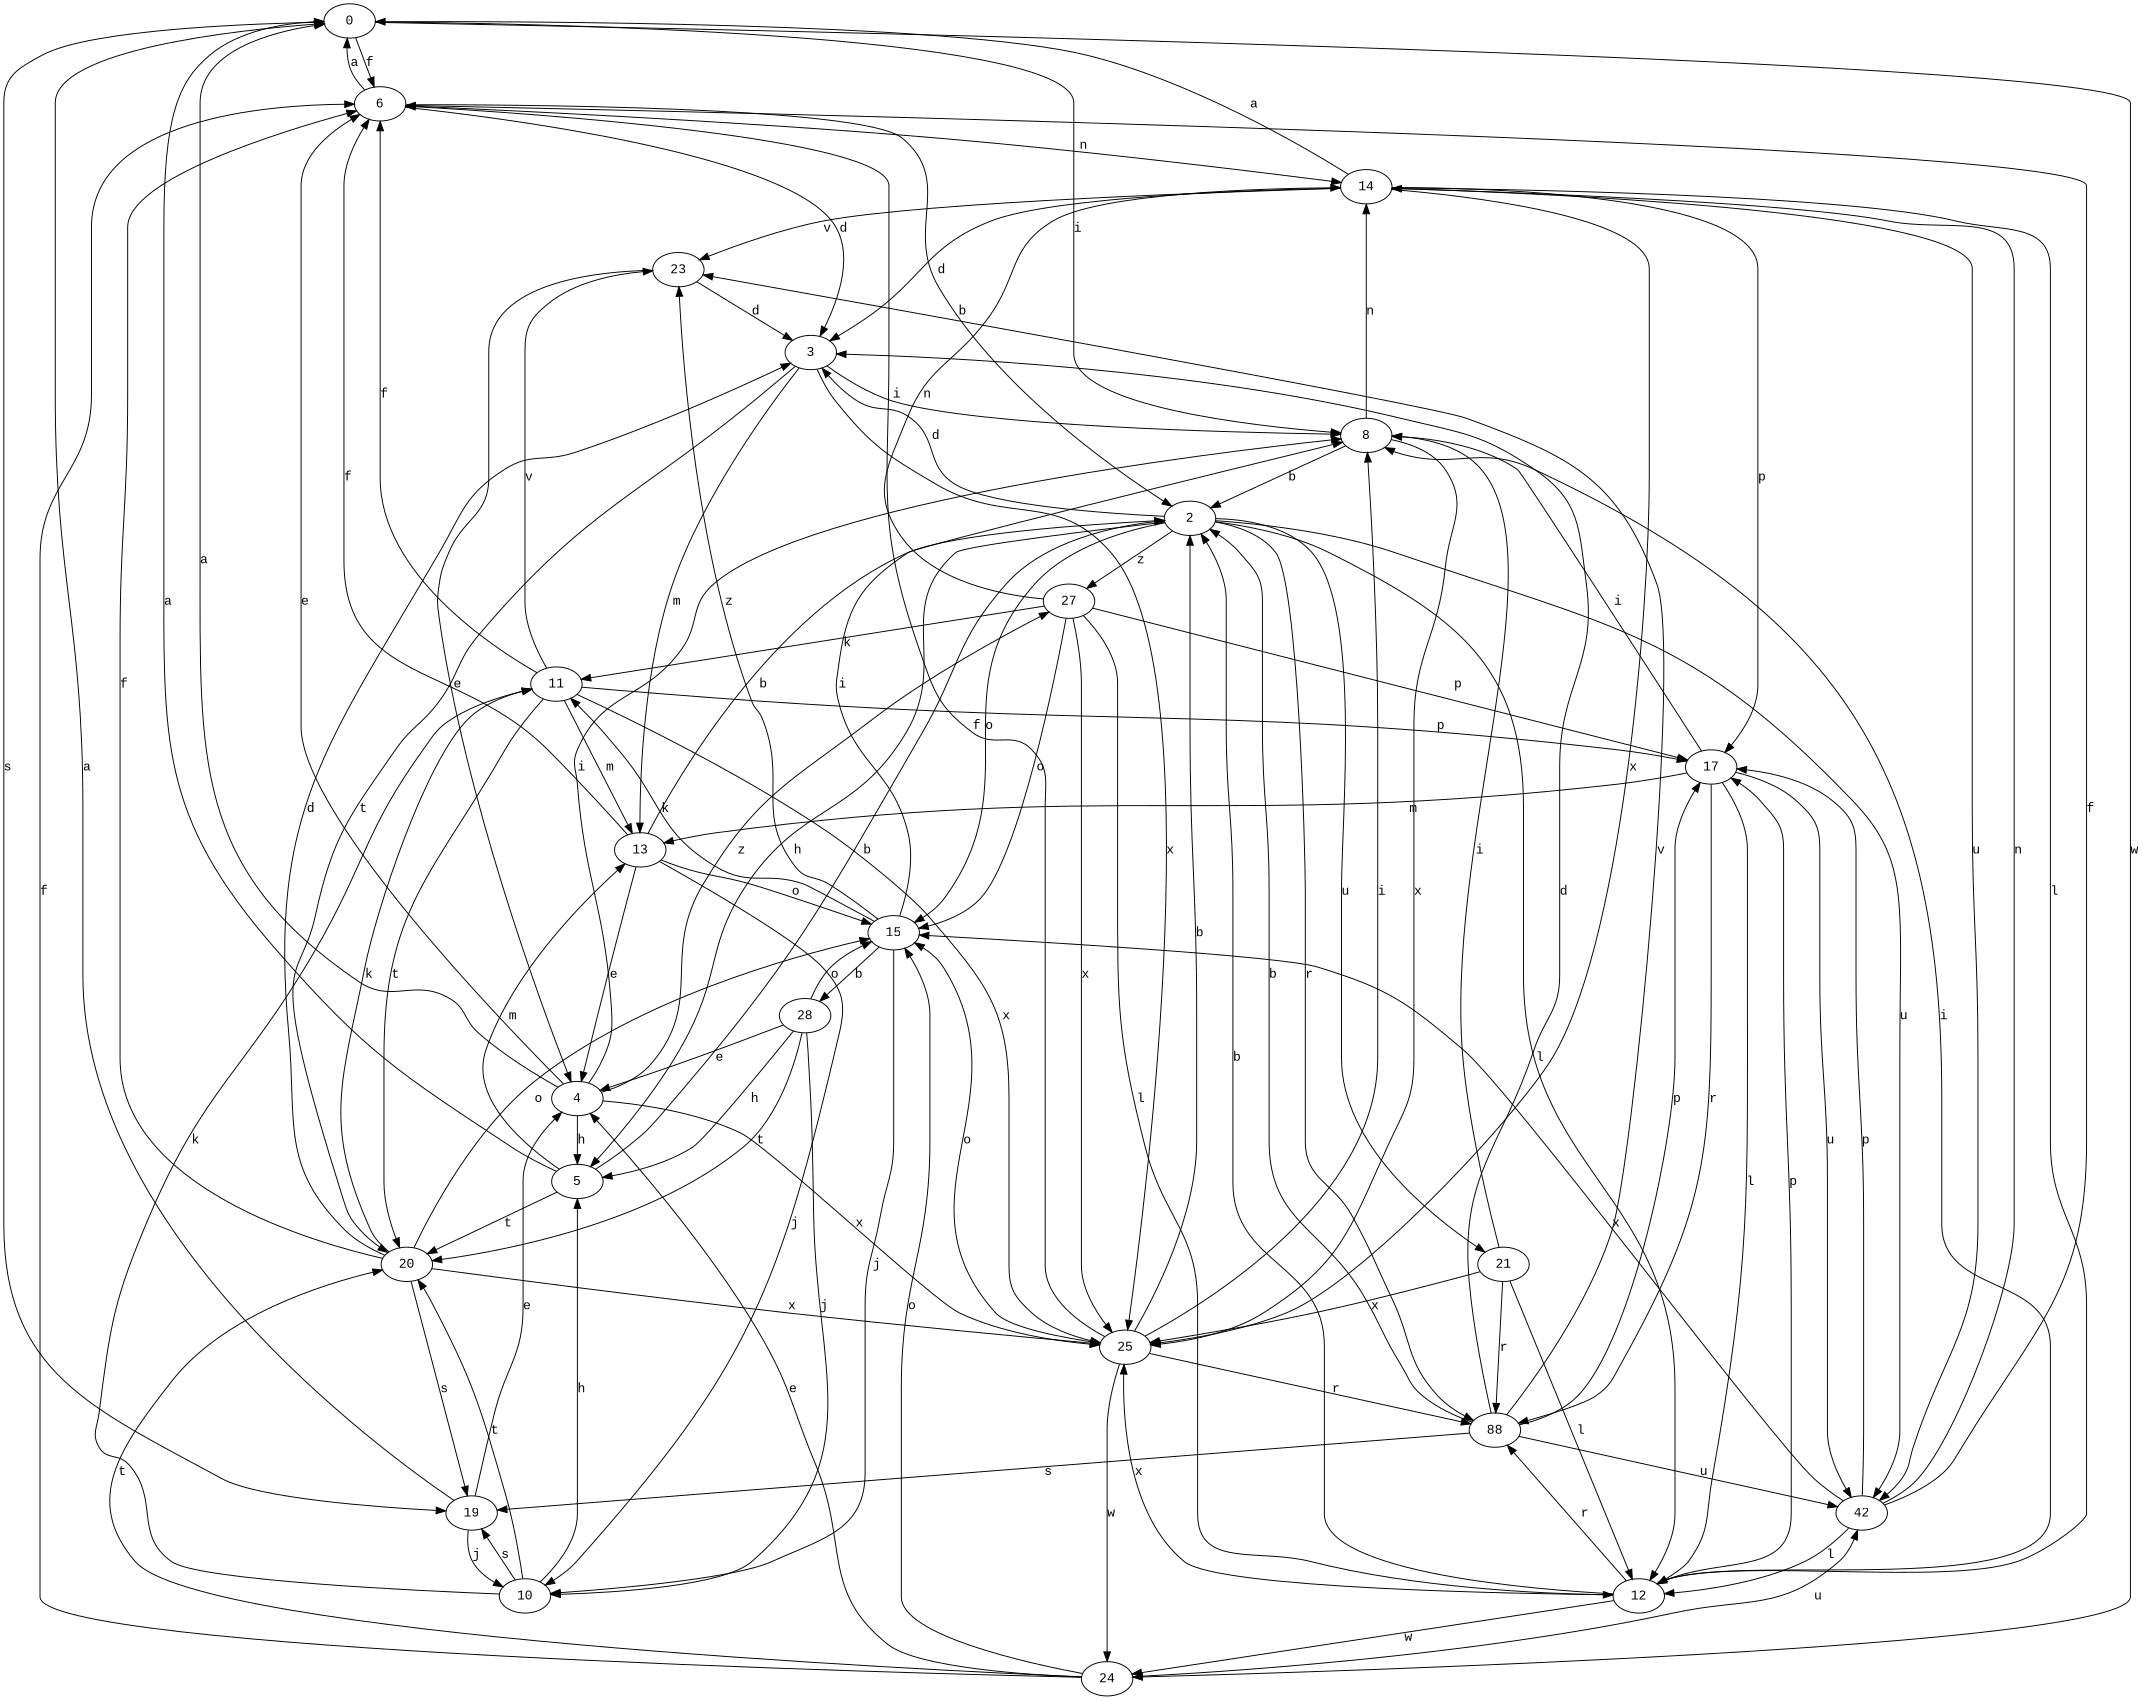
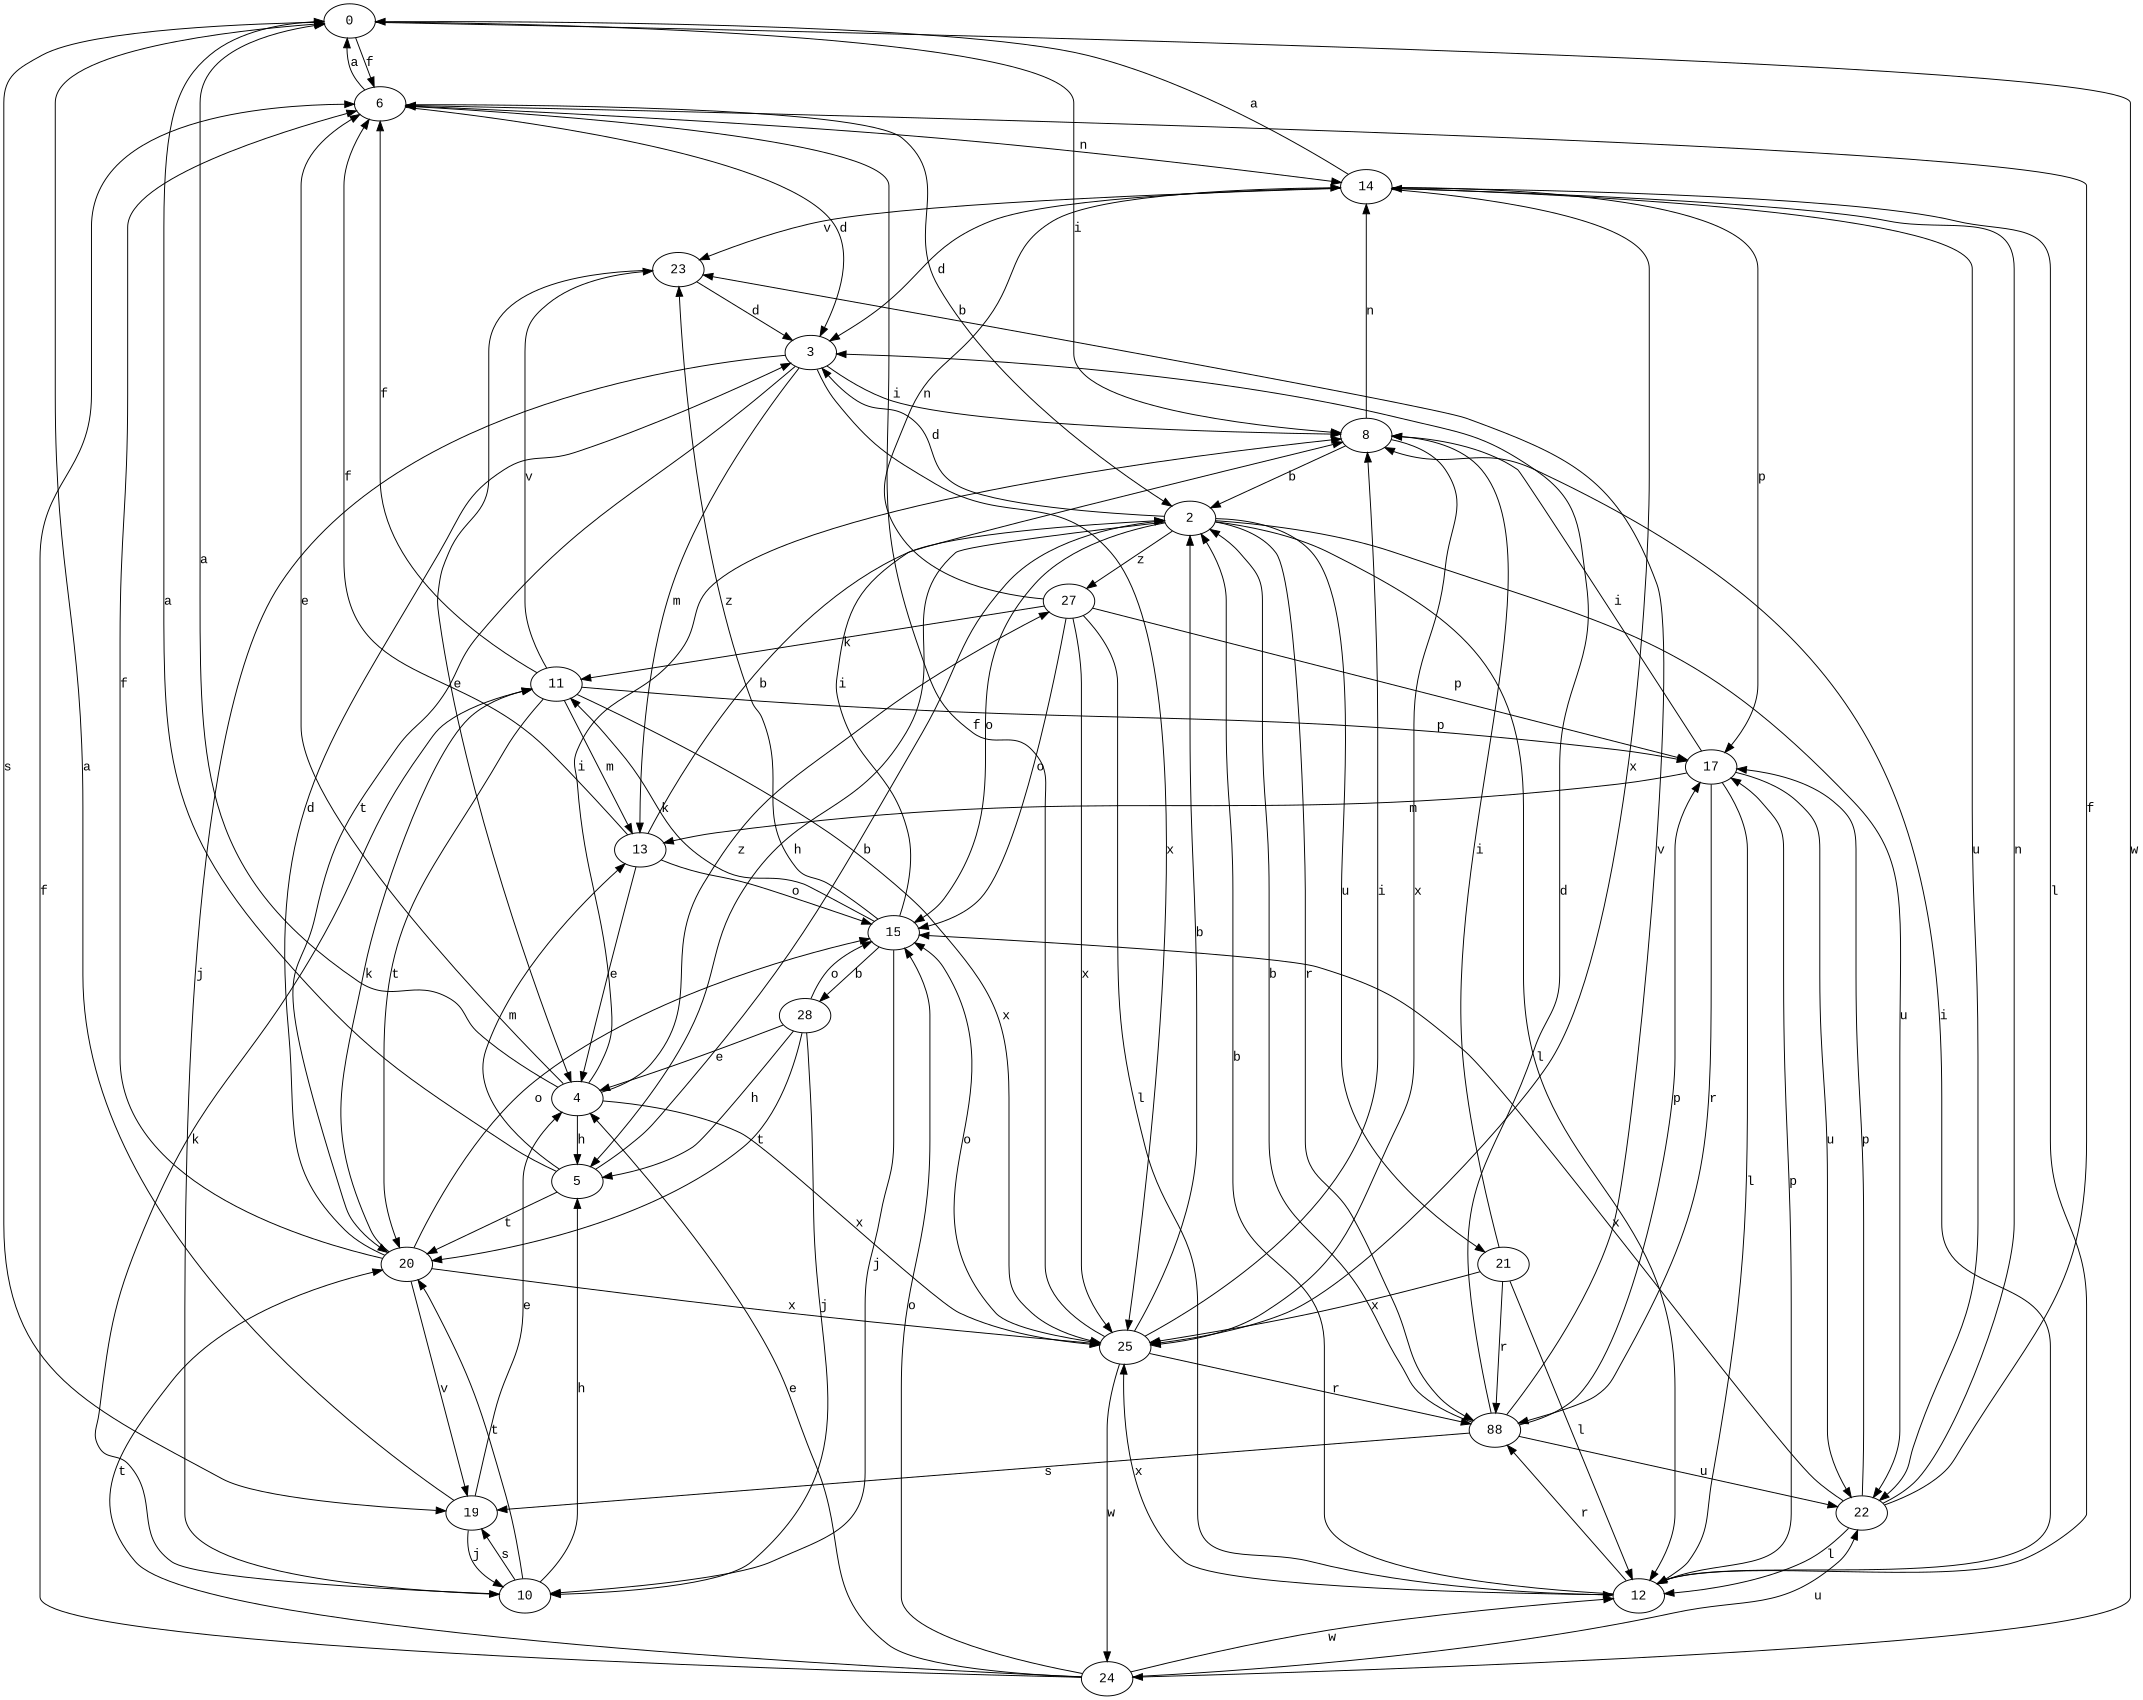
(793, 1209) -> (200, 922)
(444, 1389) -> (444, 1389)
(1862, 1513) -> (1862, 1513)
(1378, 1637) -> (1365, 1625)
